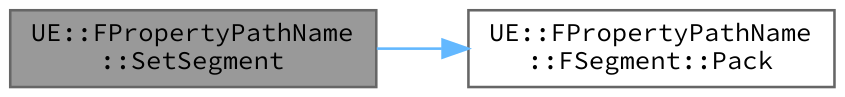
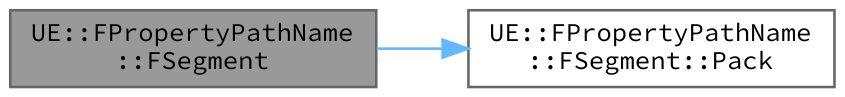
(193, 49) -> (193, 49)
